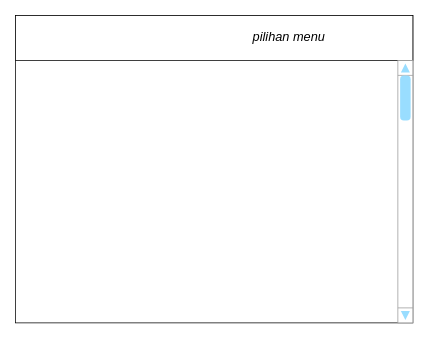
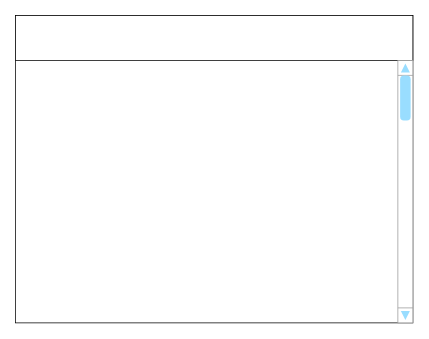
(289, 38) -> none
